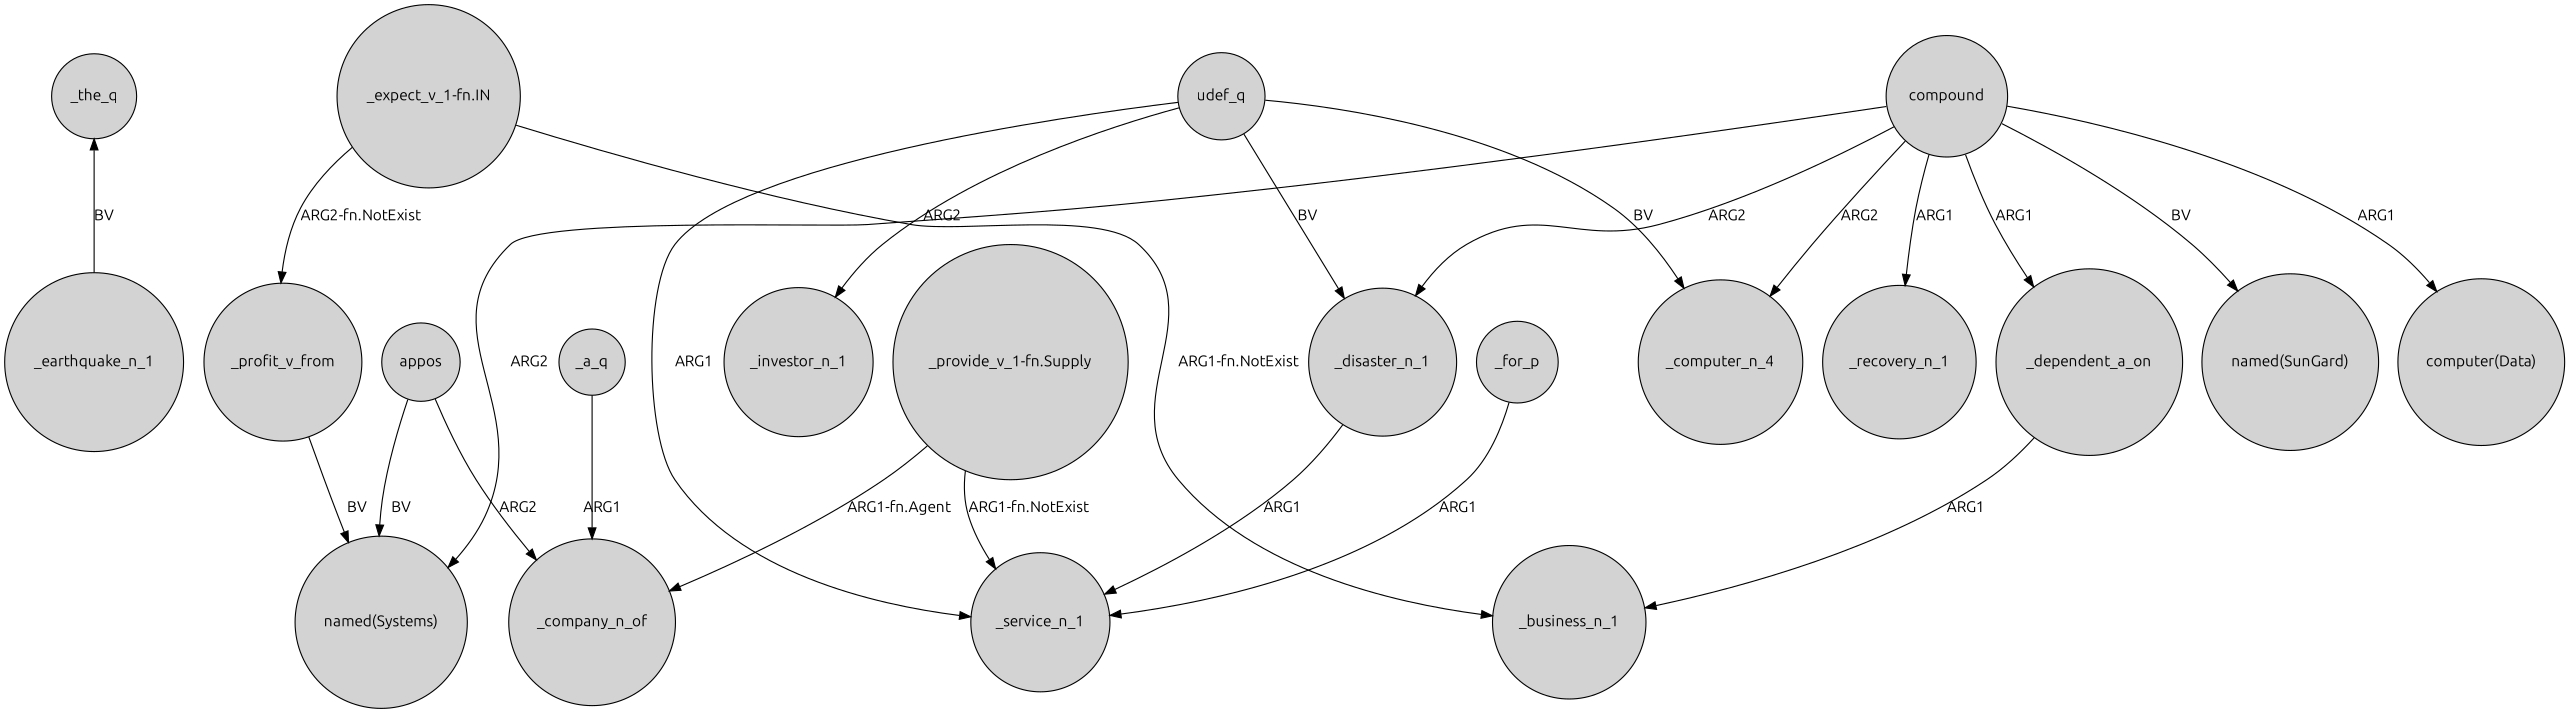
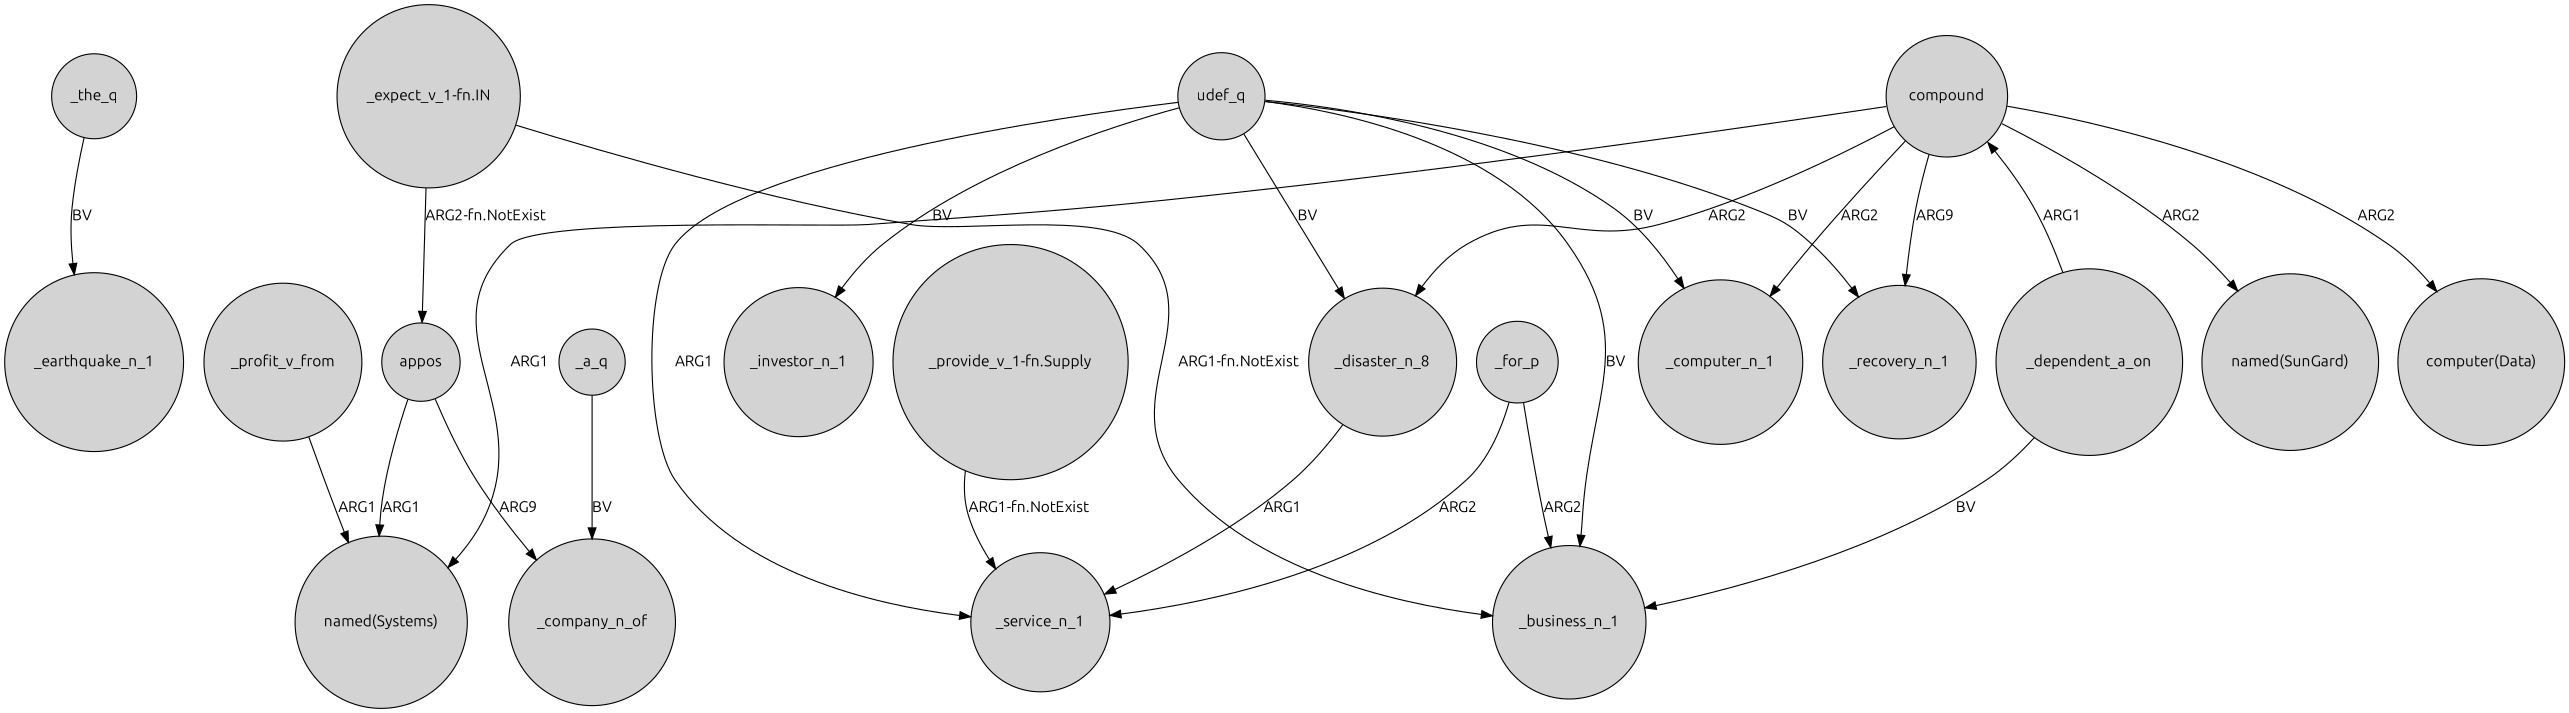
none -> (1590, 158)
(304, 202) -> (424, 250)
(94, 211) -> (73, 200)
(943, 216) -> (943, 216)
none -> (1543, 216)
(1935, 216) -> (1935, 216)
(2182, 216) -> (2182, 216)
(2377, 216) -> (2377, 216)
(1992, 218) -> (2034, 209)
(530, 362) -> (530, 362)
(1383, 362) -> (1383, 362)
(1721, 362) -> (1721, 362)
none -> (1535, 470)
(357, 508) -> (357, 508)
(402, 508) -> (402, 508)
(519, 508) -> (519, 508)
(603, 508) -> (603, 508)
(1458, 508) -> (1458, 508)
(1966, 508) -> (1966, 508)
(809, 525) -> none
